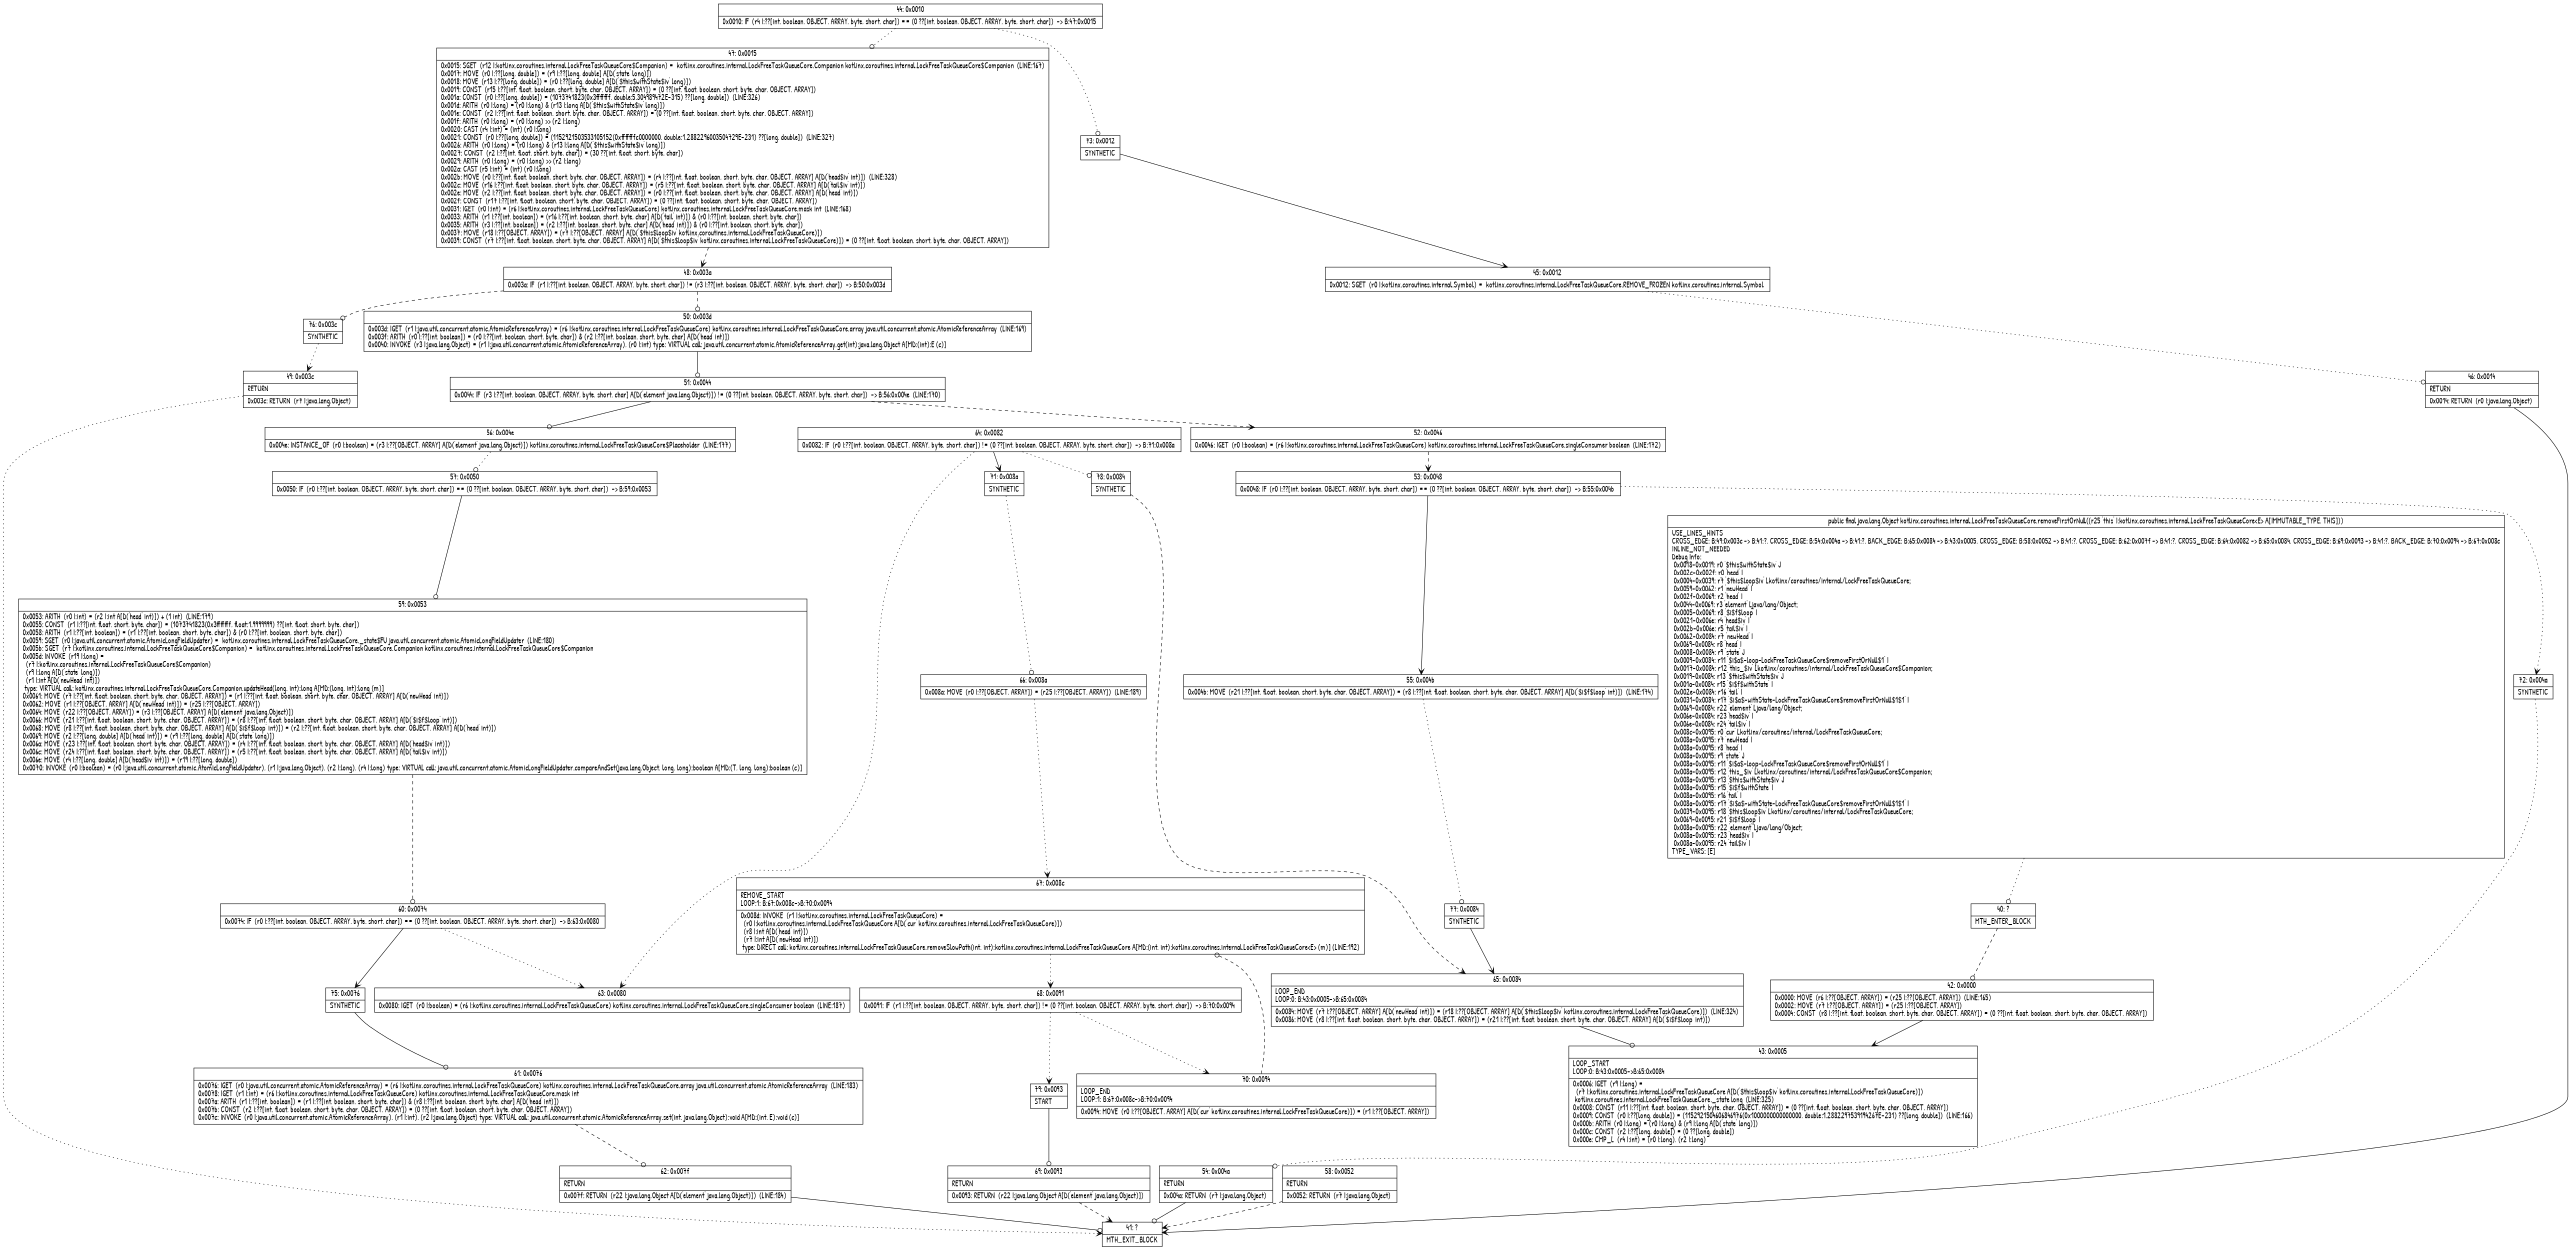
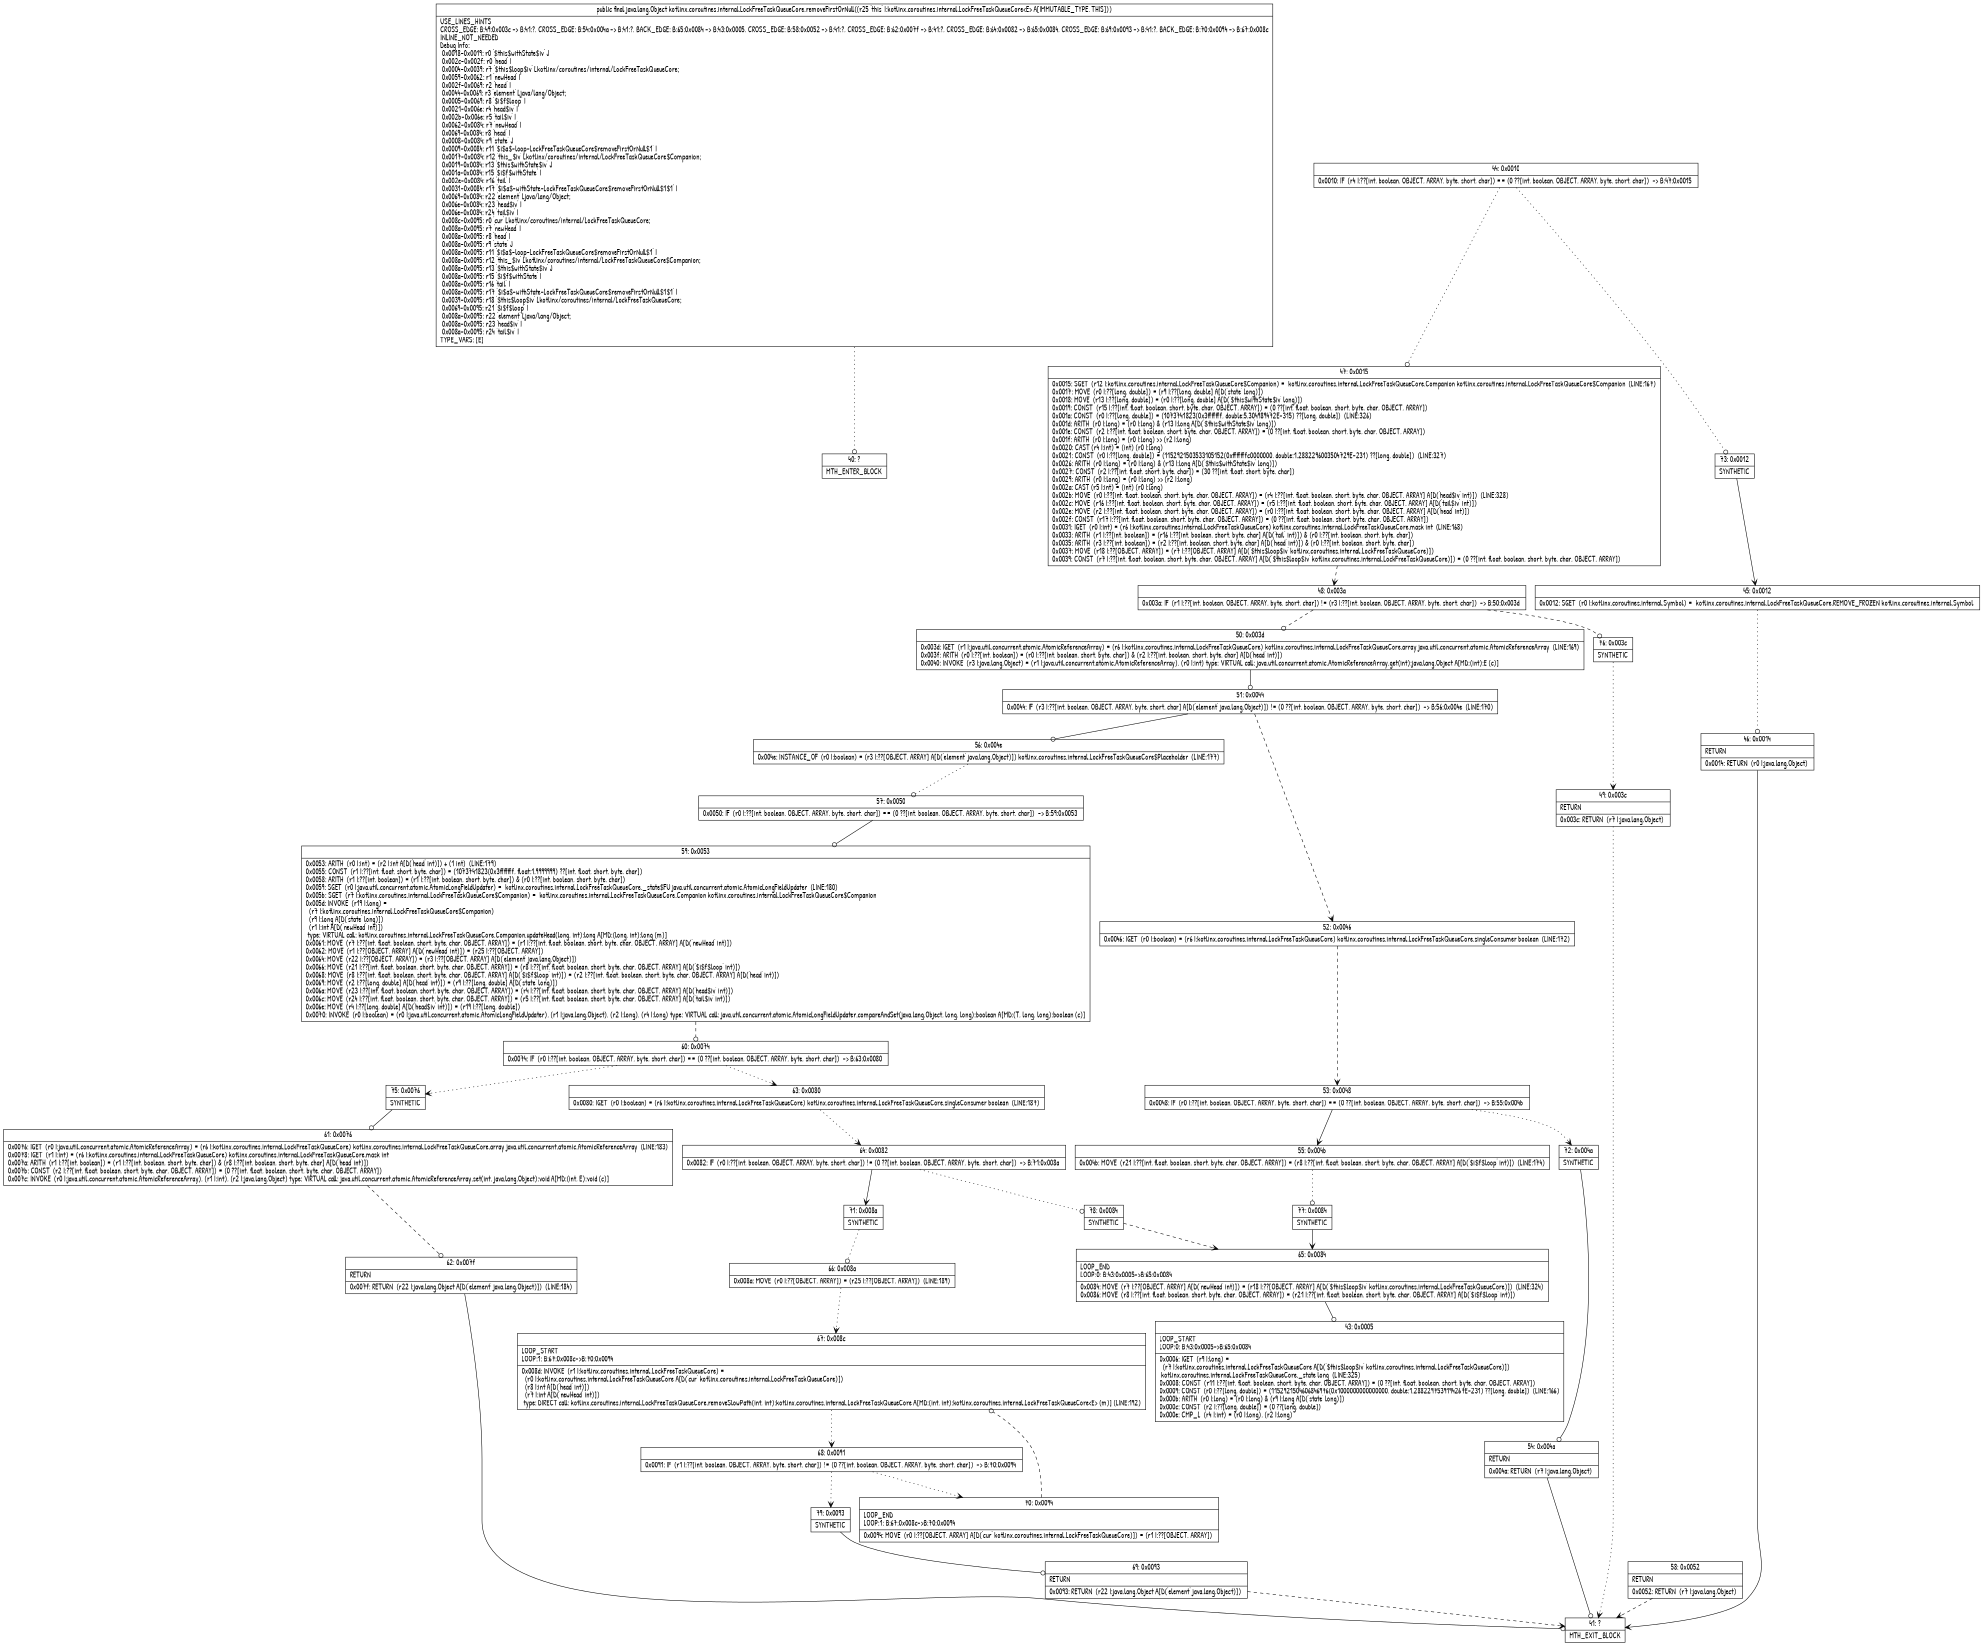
(868, 767) -> (838, 1126)
(763, 896) -> (540, 1351)
(381, 956) -> (524, 1079)
(1962, 1000) -> none
(1044, 1102) -> (831, 1526)
(2020, 1137) -> (1588, 1306)
